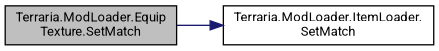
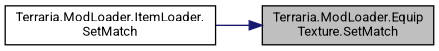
(193, 25) -> (232, 25)
